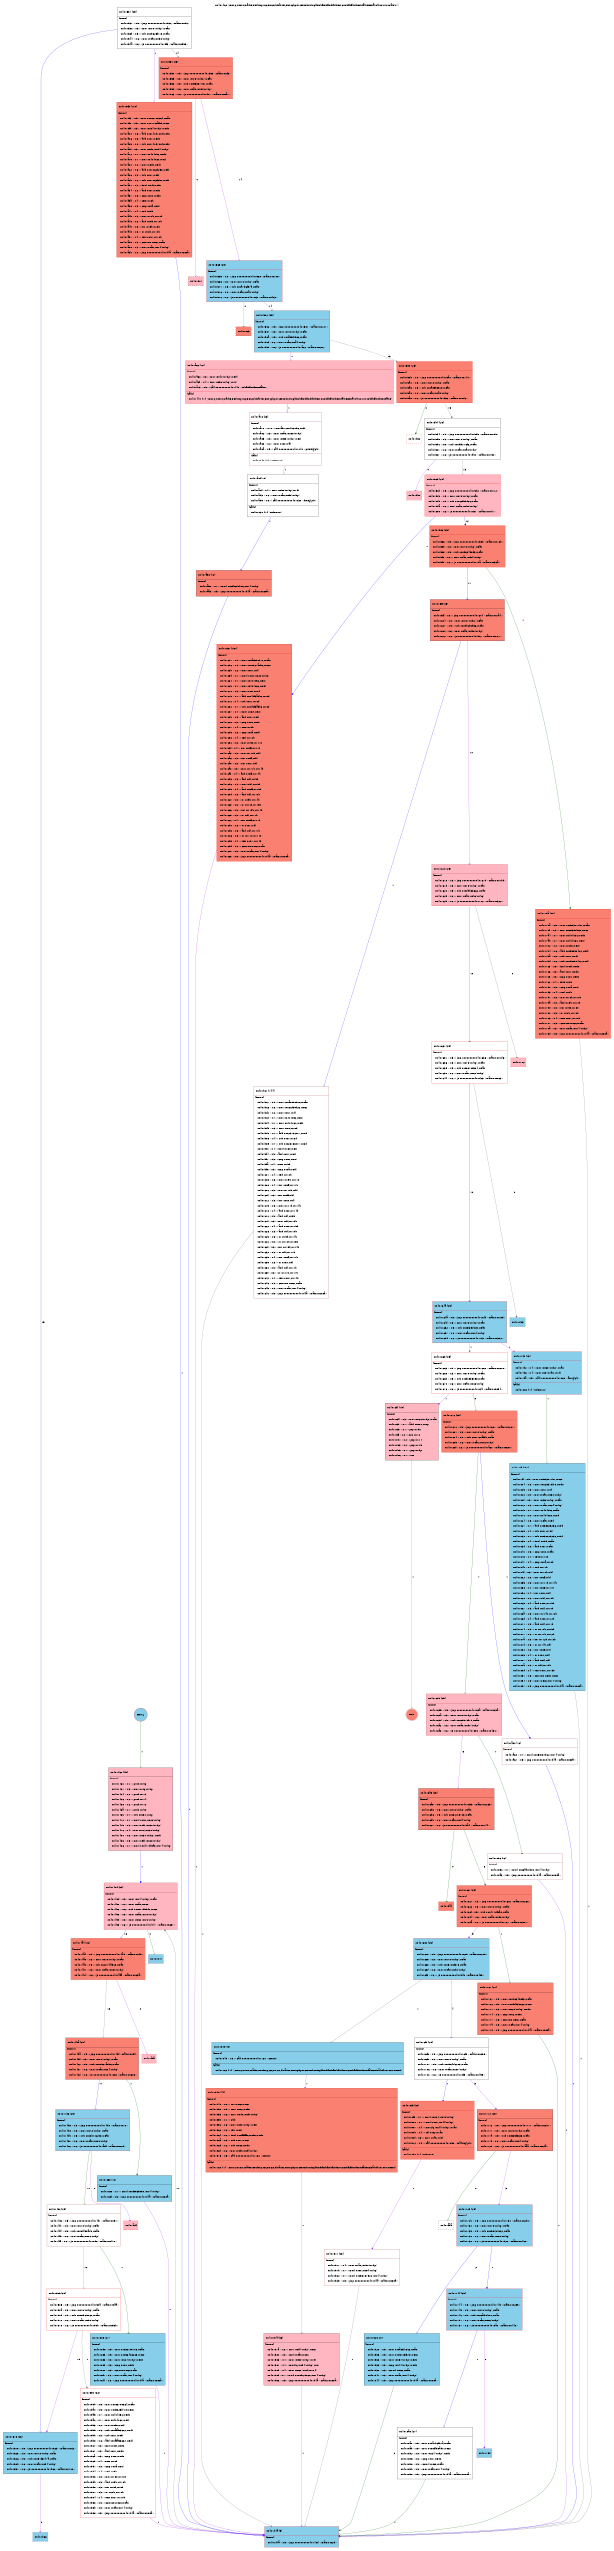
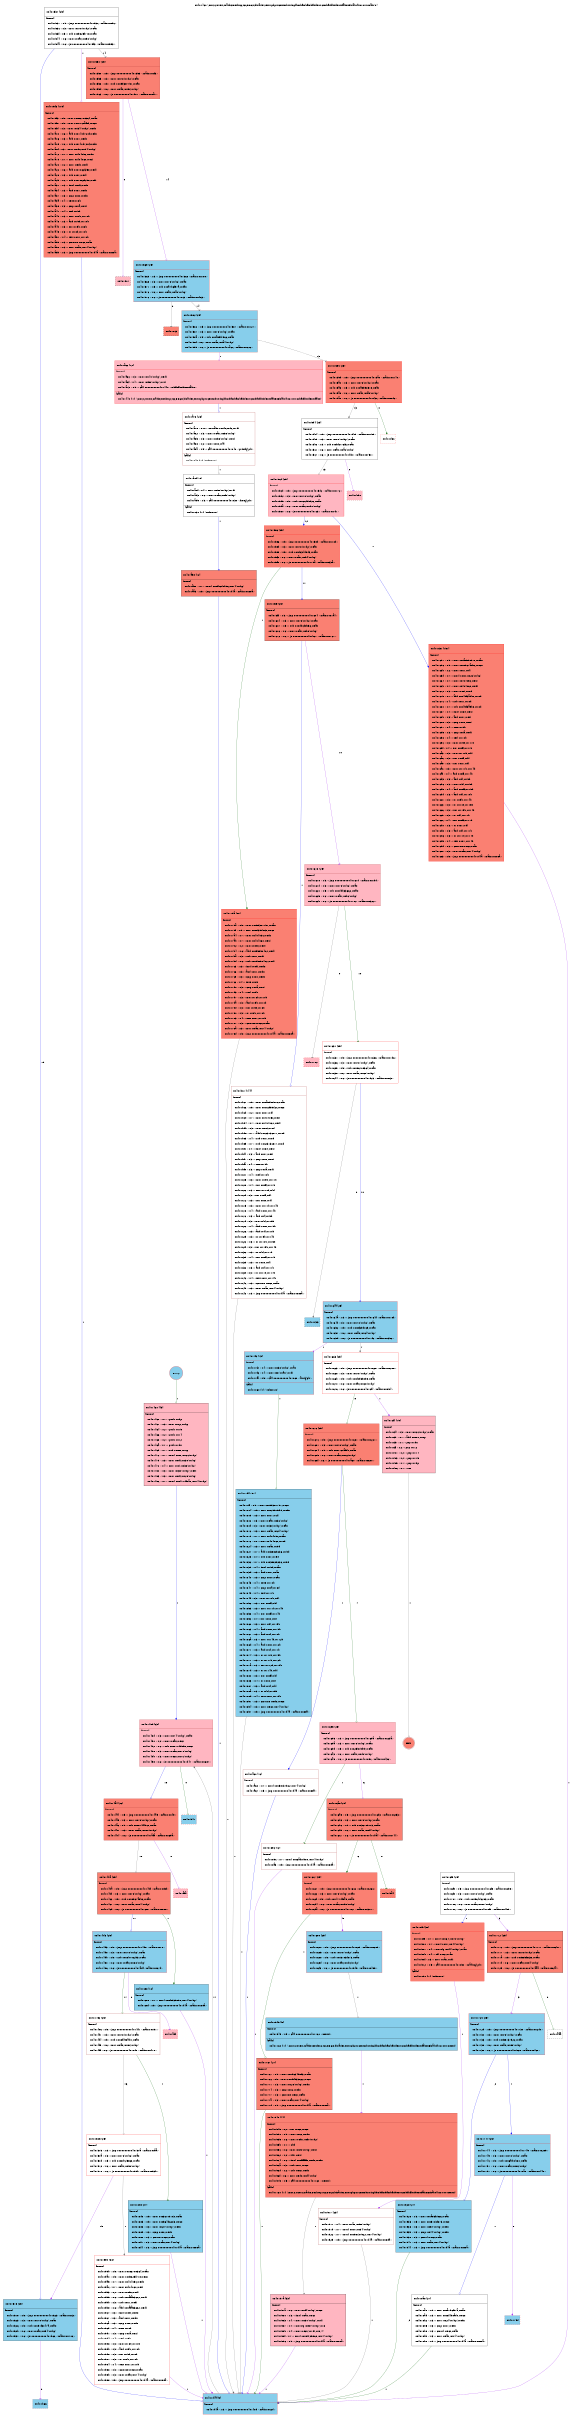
(451, 2008) -> none
